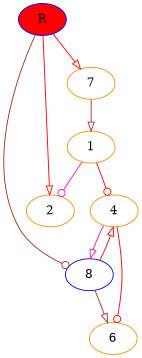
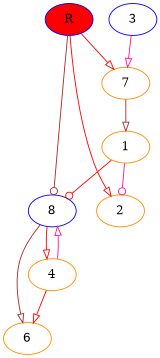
none -> (133, 19)
(101, 175) -> (92, 177)
(122, 271) -> (42, 302)
